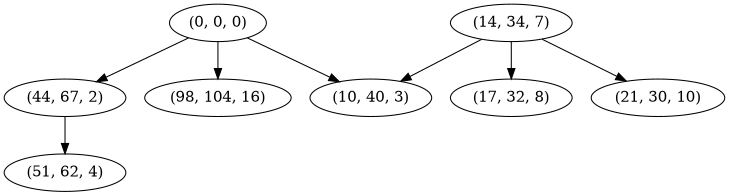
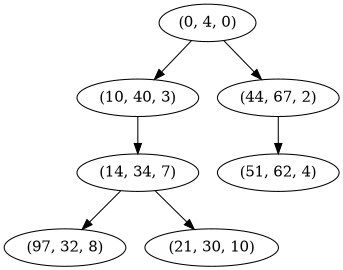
(218, 23) -> (208, 23)
(446, 58) -> (138, 130)
(218, 98) -> none
(511, 98) -> (65, 248)
